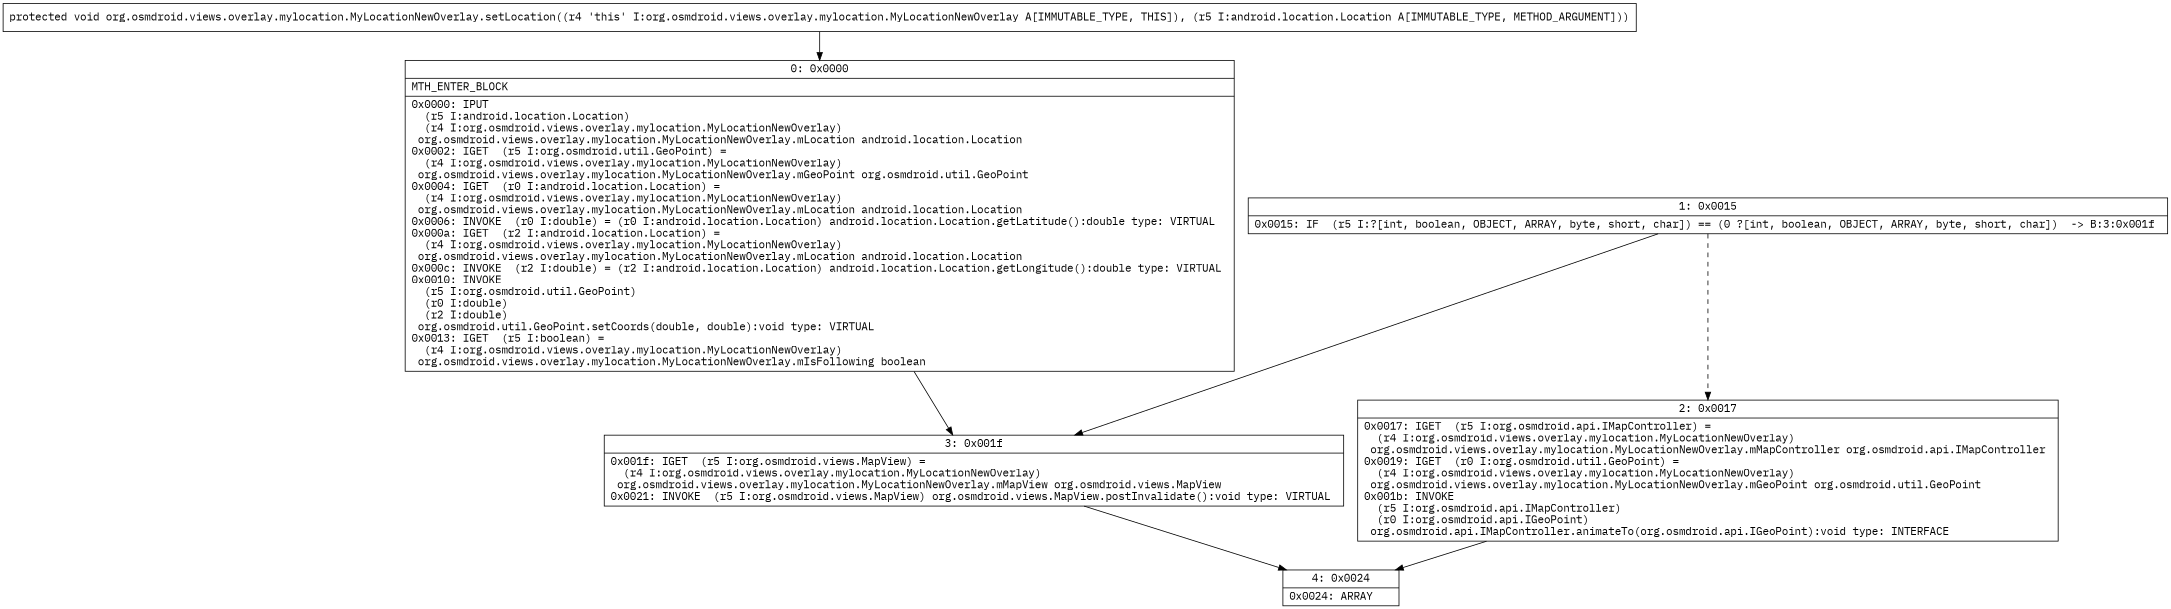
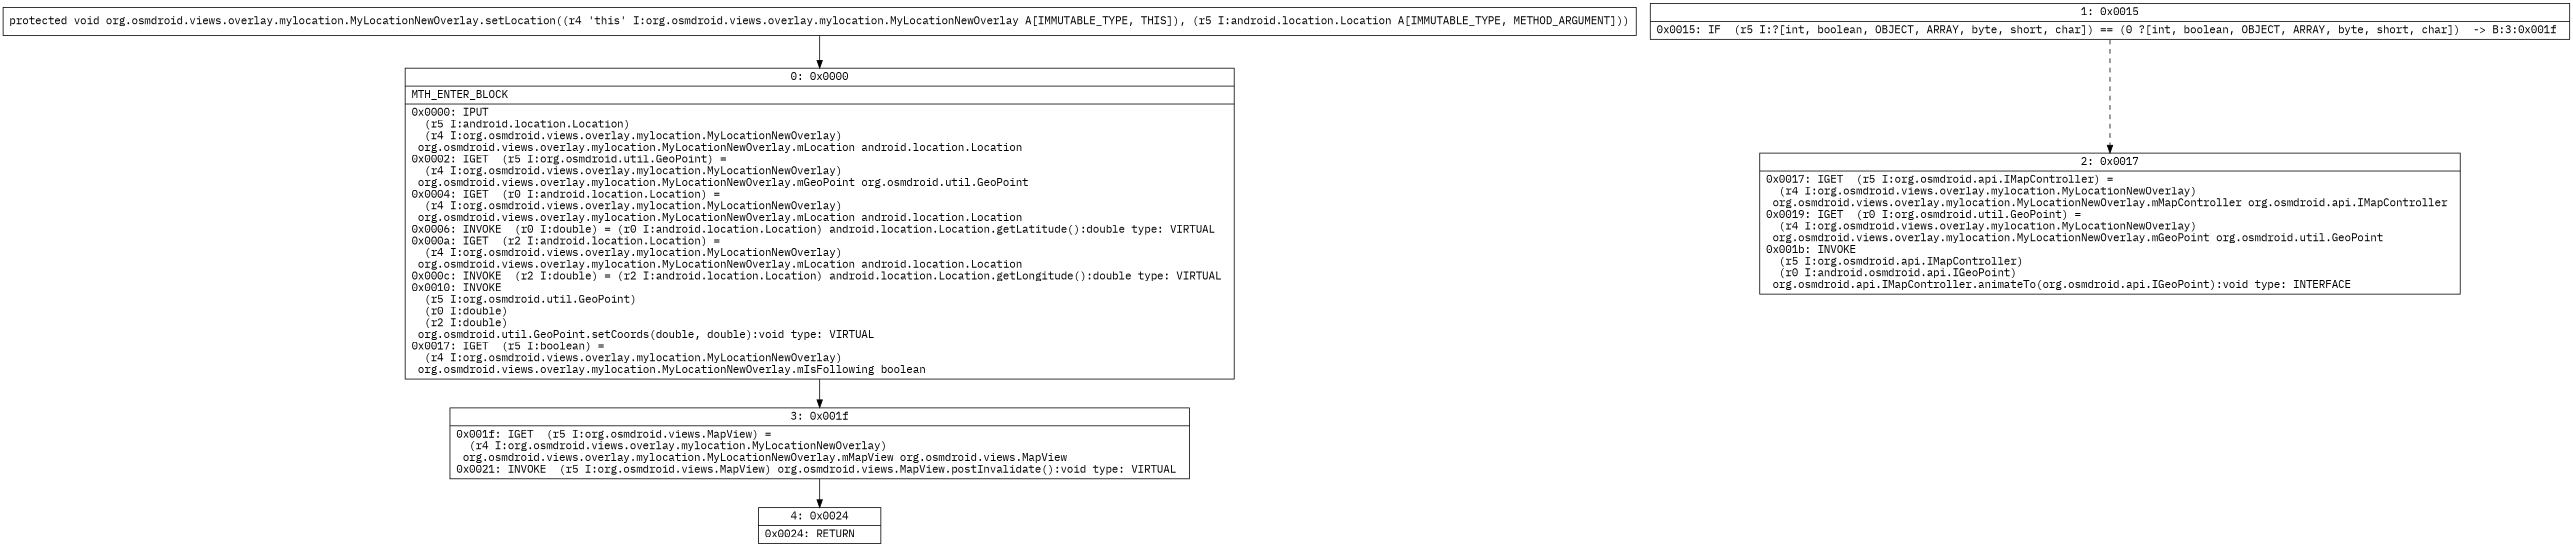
(1370, 333) -> none
(511, 339) -> (511, 346)
(1477, 520) -> (1891, 273)
(1445, 554) -> none
(1341, 596) -> (820, 534)
